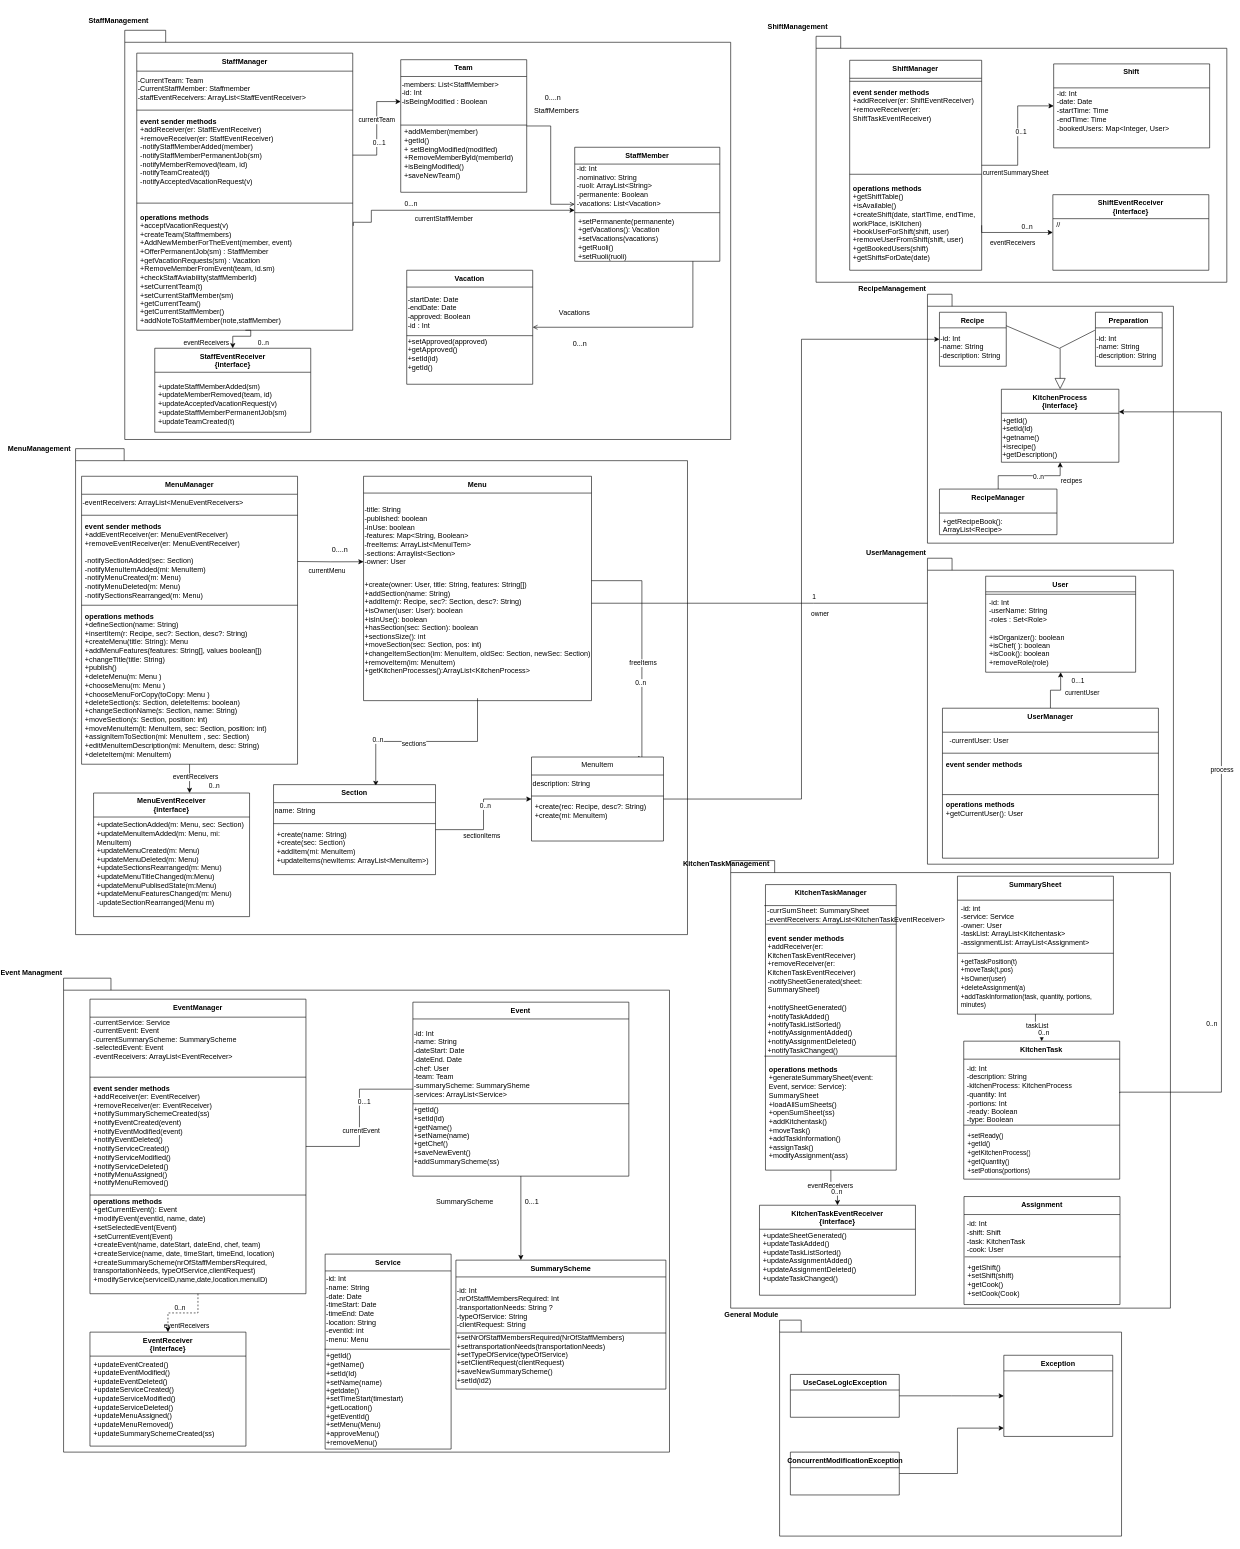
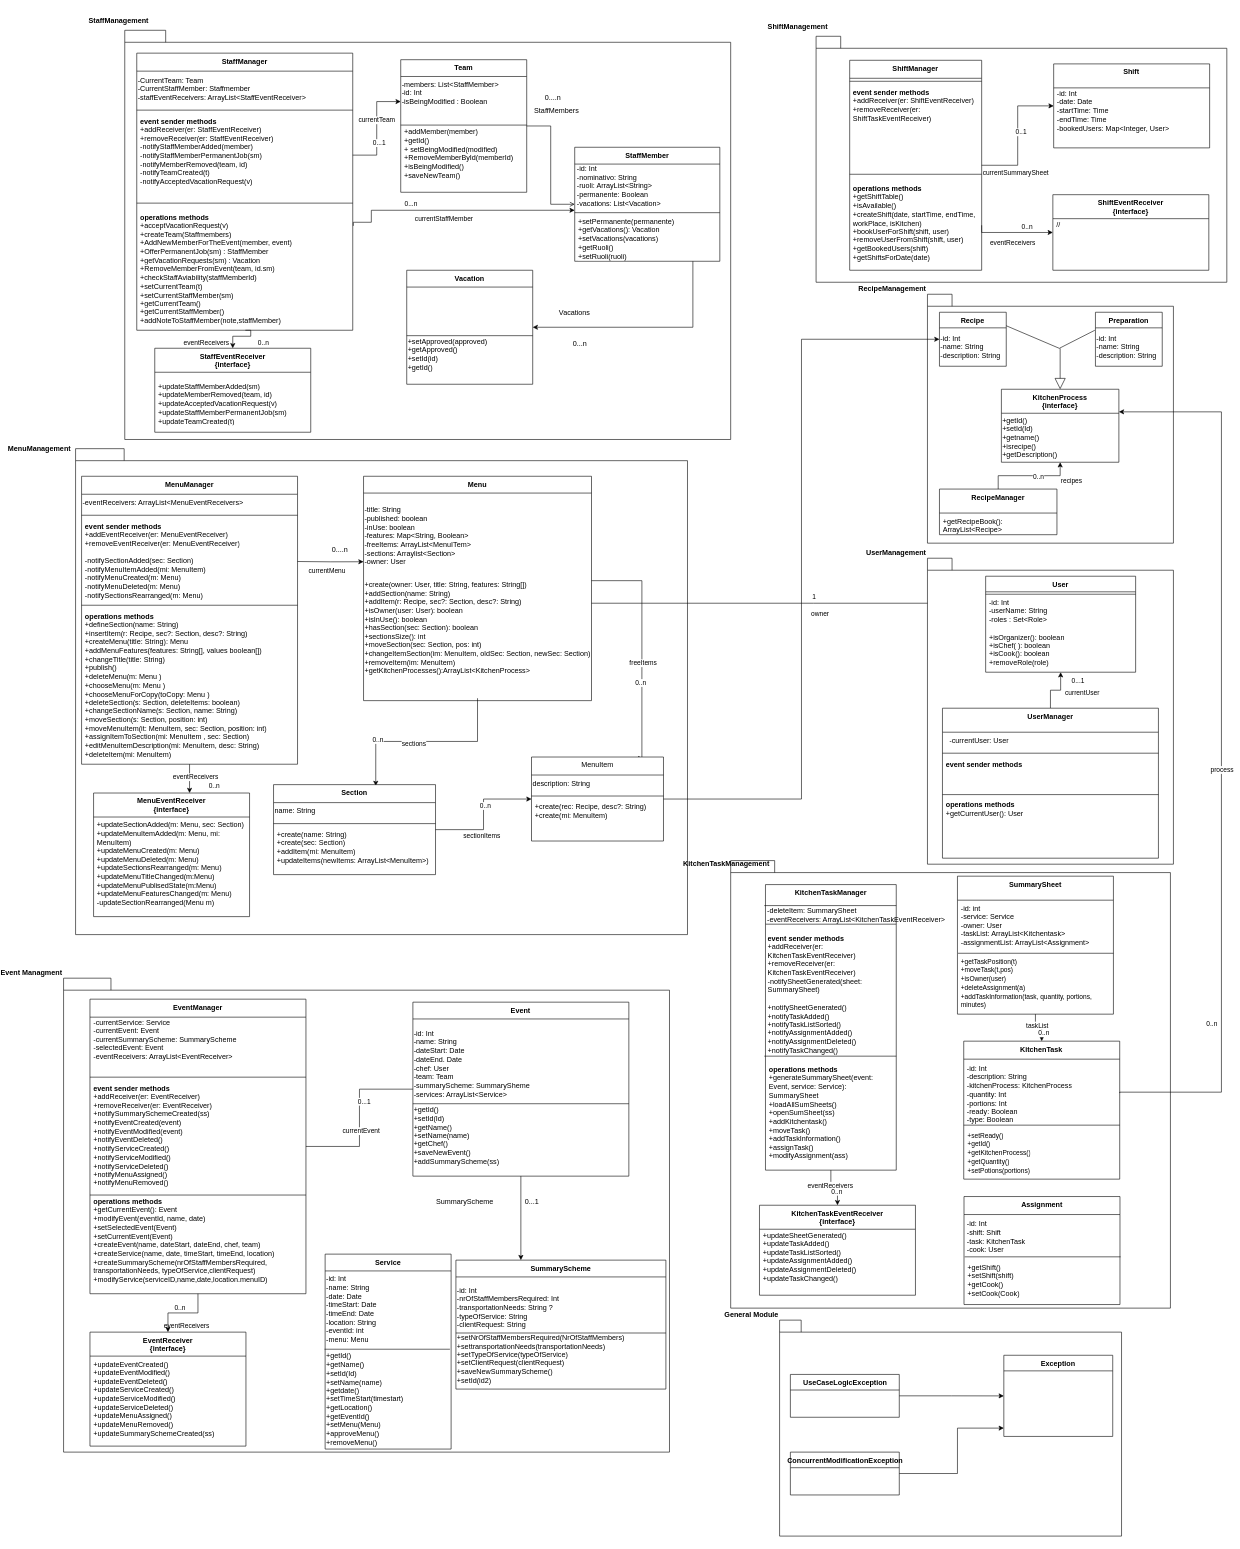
(470, 312) -> none
(537, 327) -> (538, 327)
(866, 915) -> (866, 915)
(185, 1313) -> (185, 1313)
